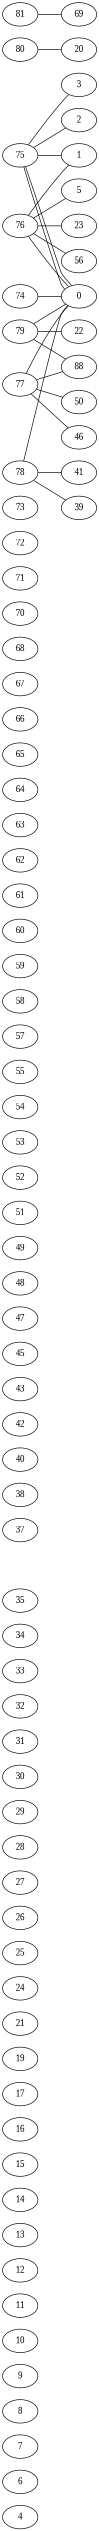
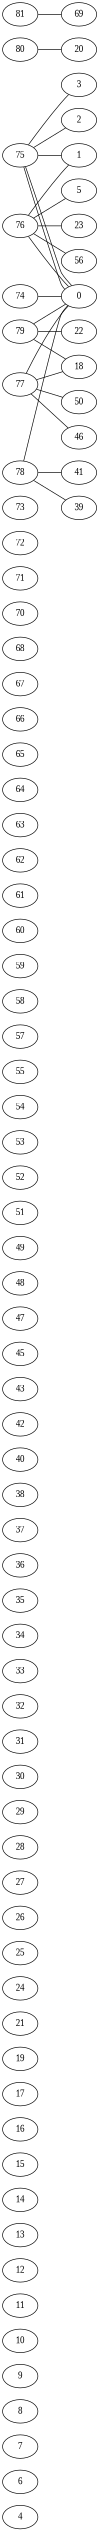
(79, 367) -> (79, 367)
none -> (20, 1565)
